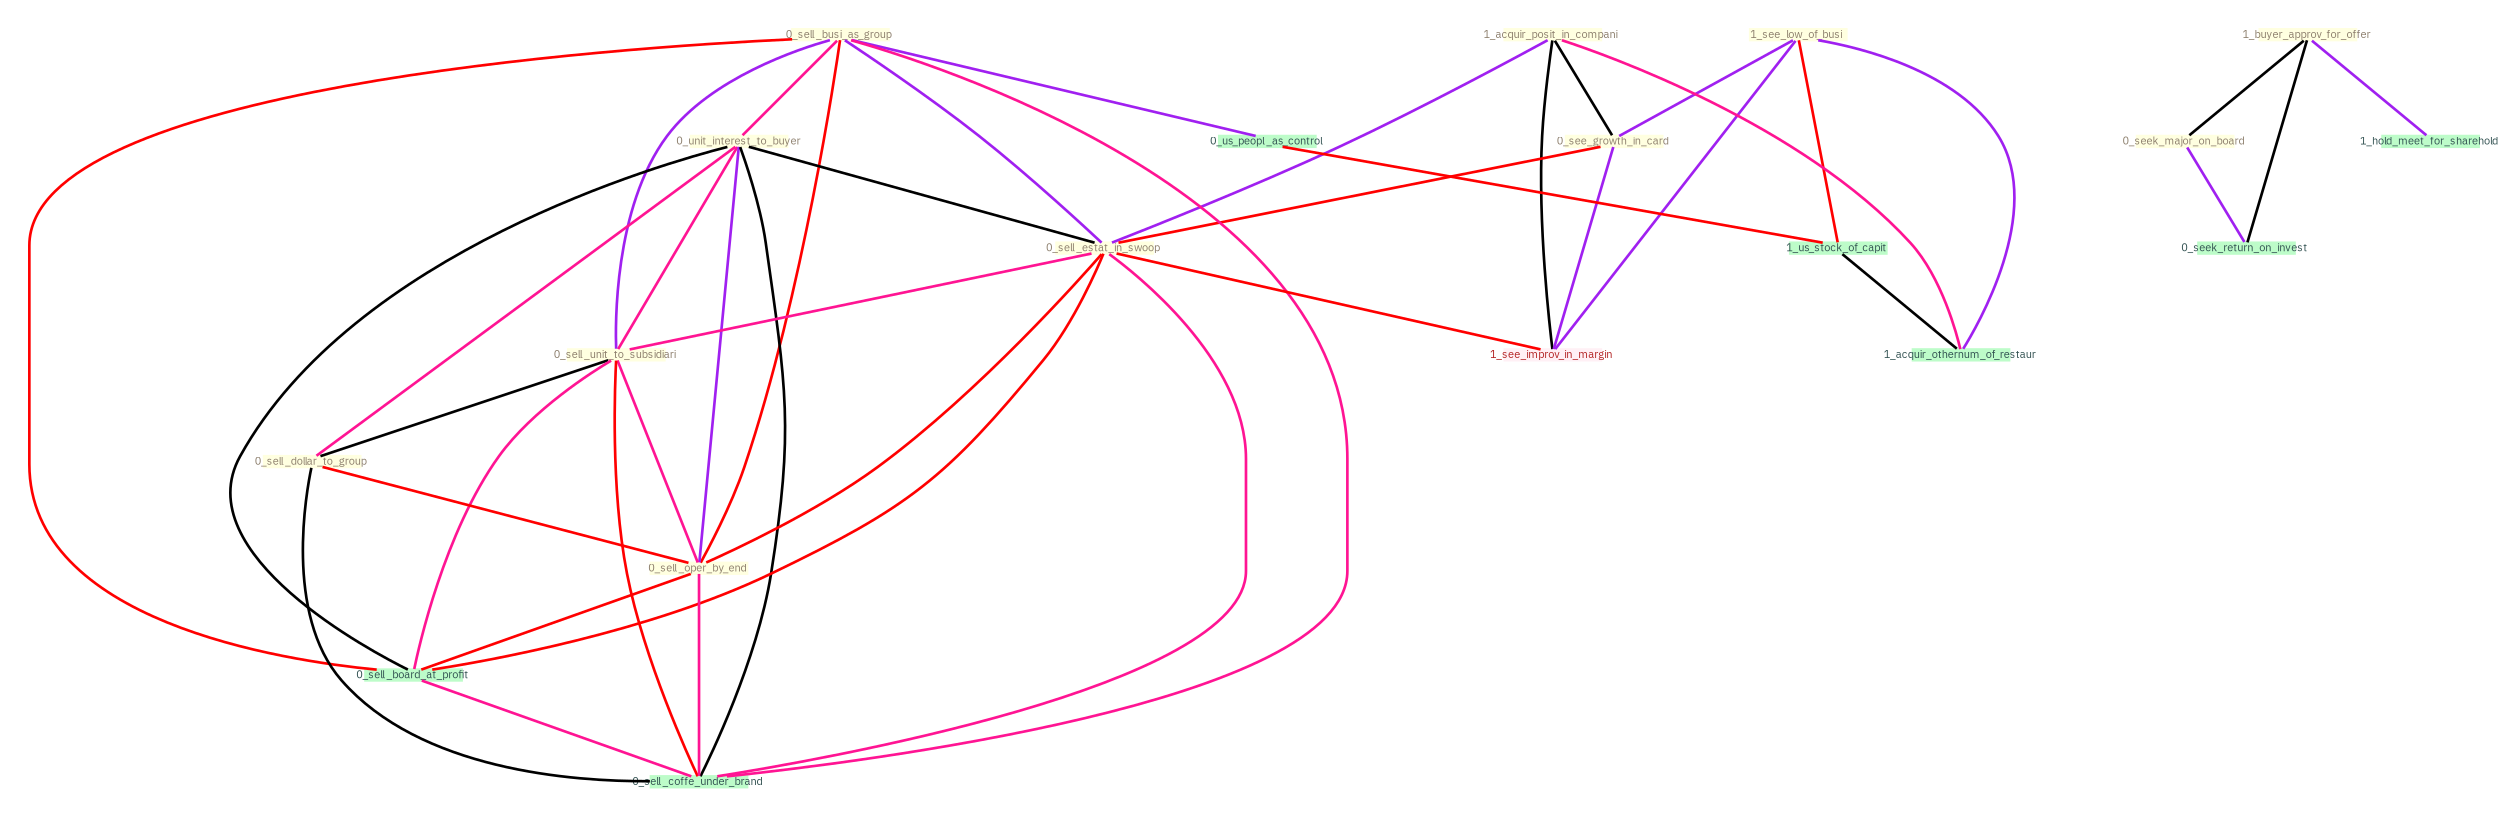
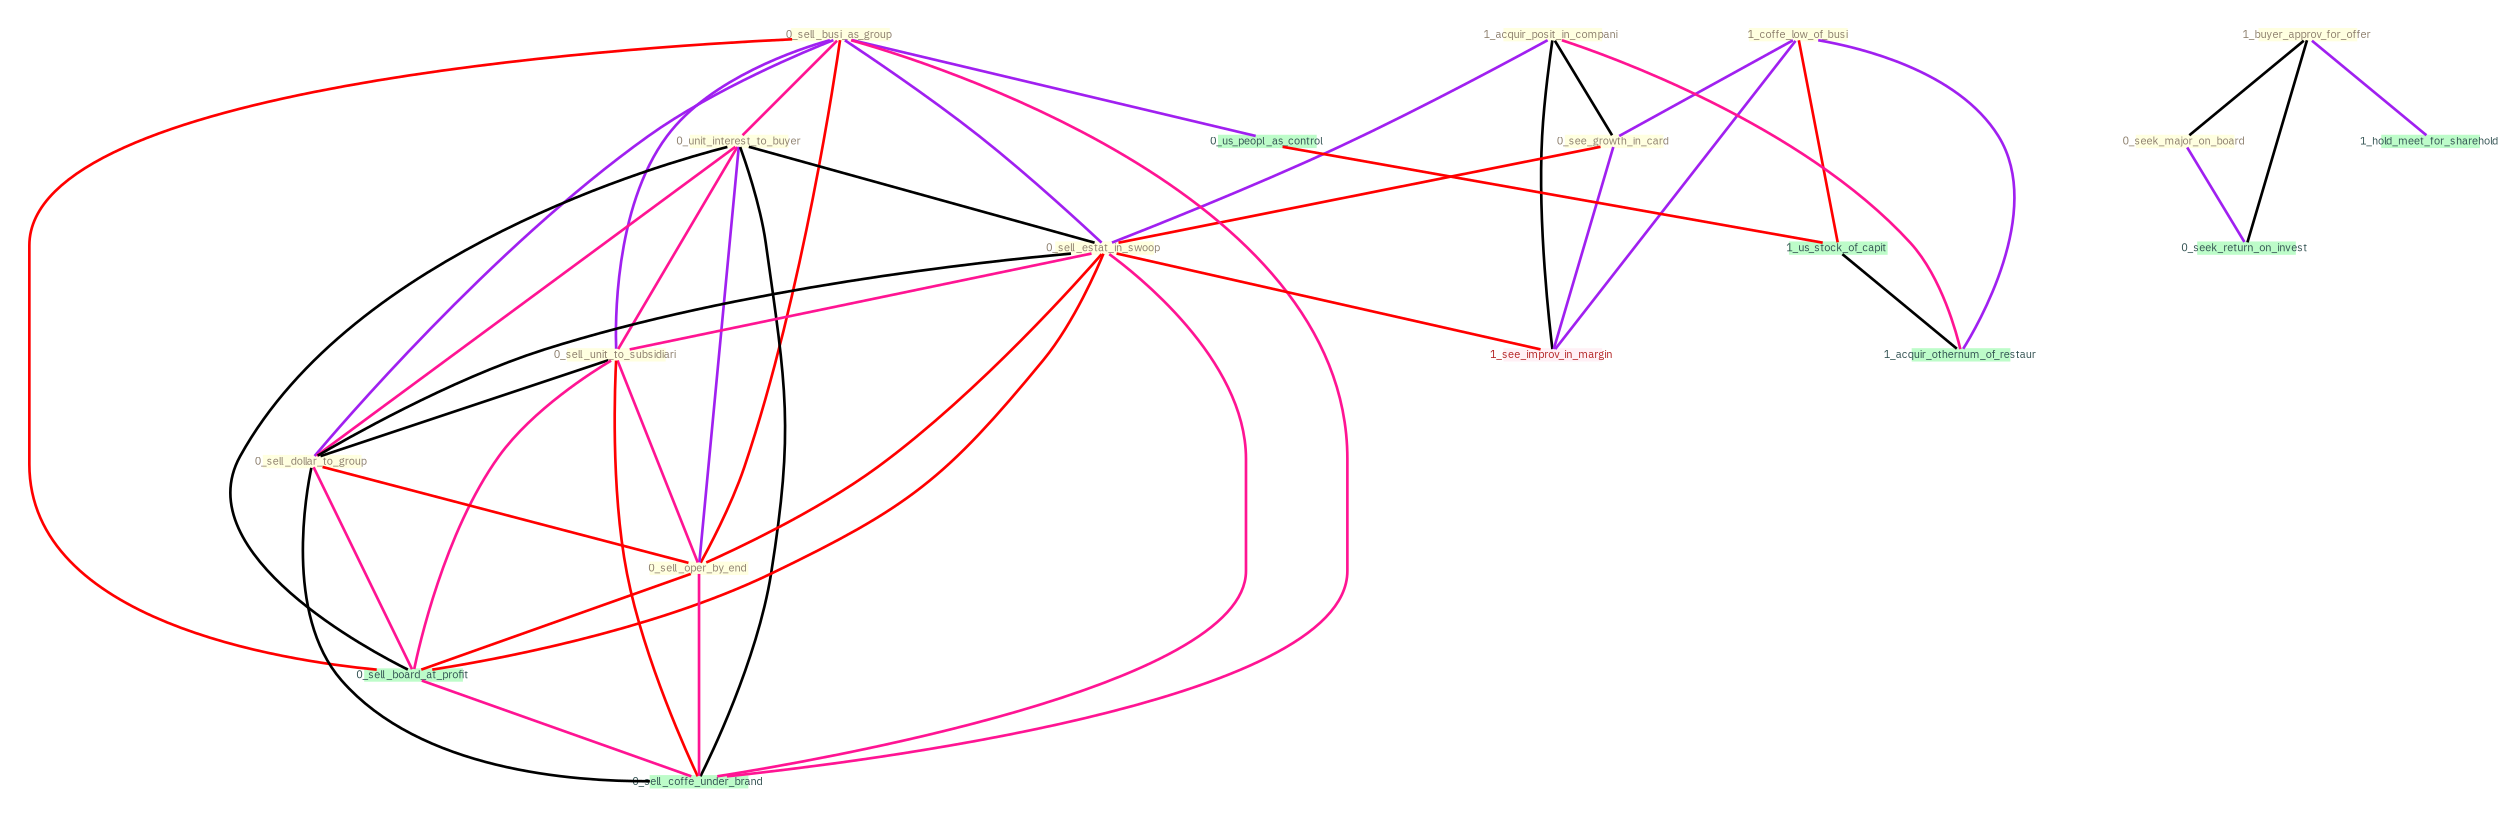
(1798, 35) -> (1798, 35)
none -> (512, 250)
none -> (682, 313)
none -> (363, 568)
